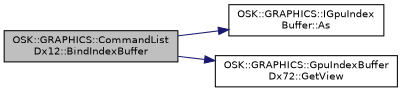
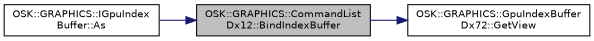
(198, 33) -> (173, 20)
